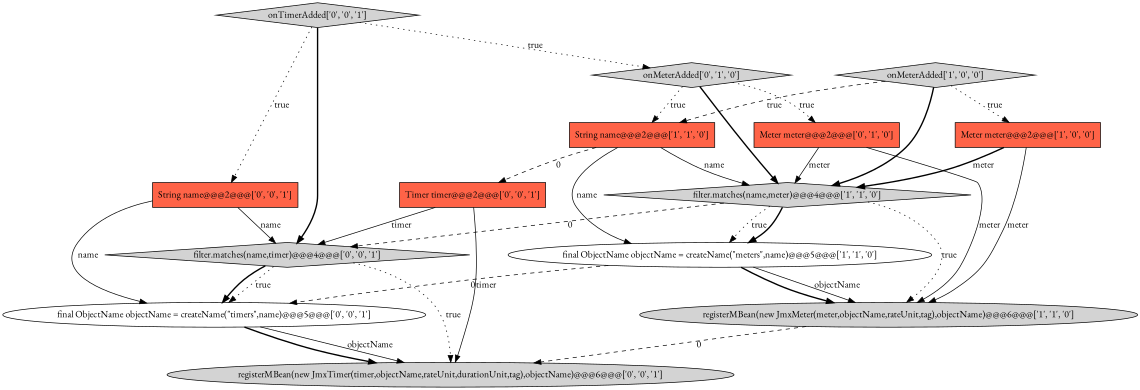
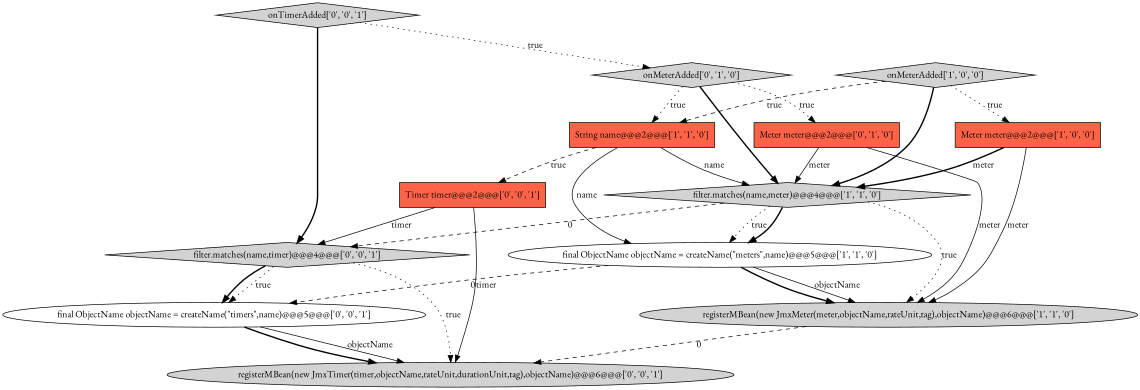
(558, 165) -> (558, 165)
(225, 195) -> none
